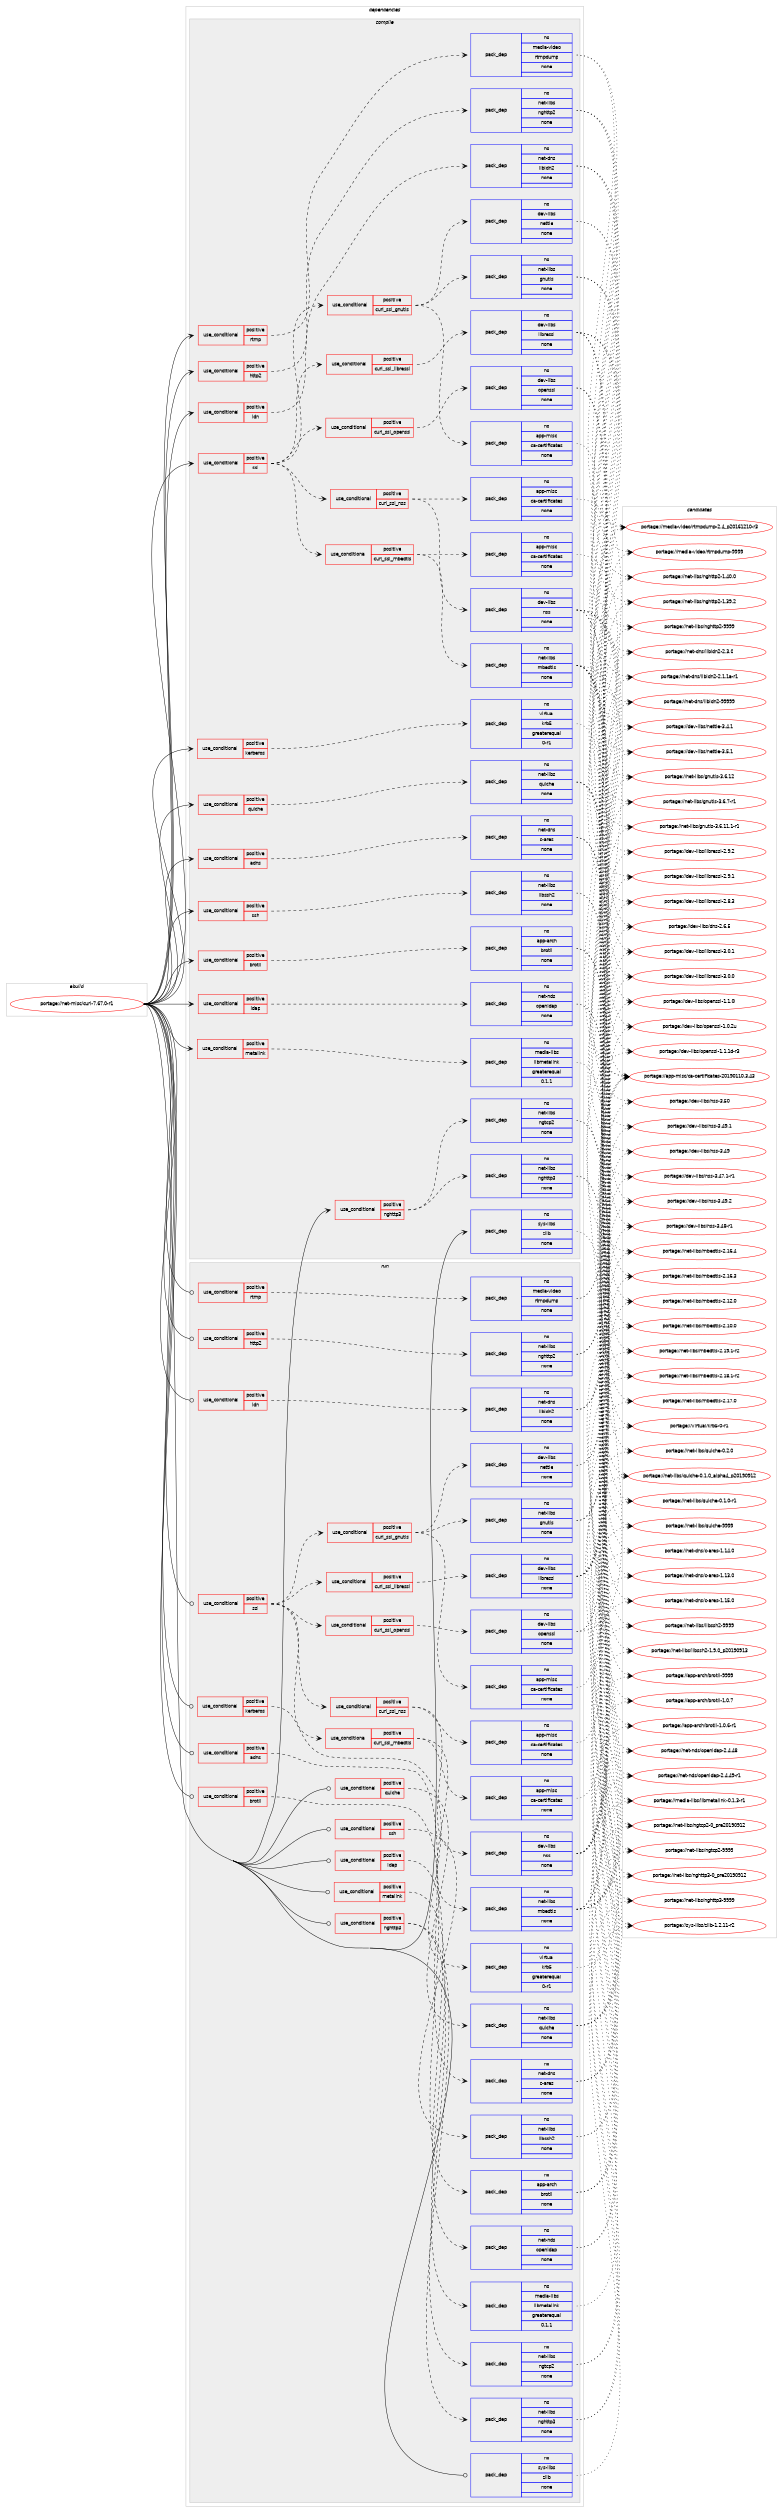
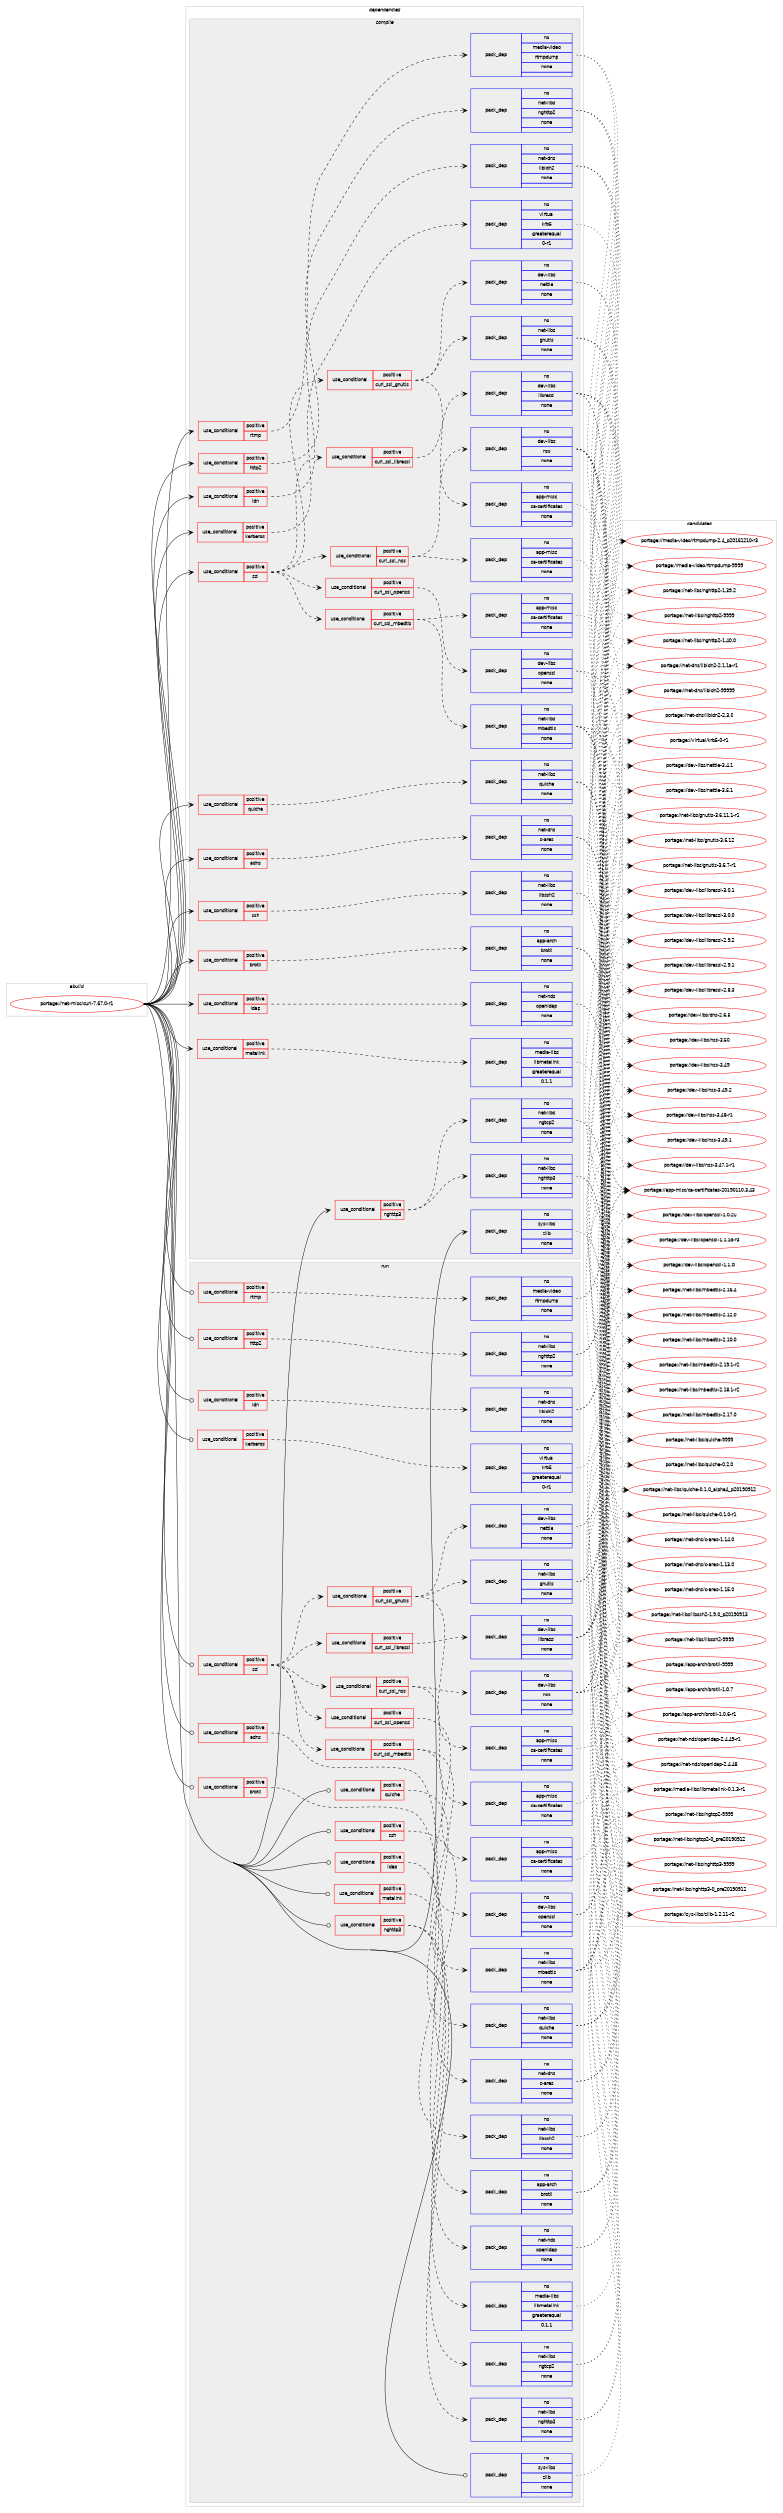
(699, 1276) -> none
